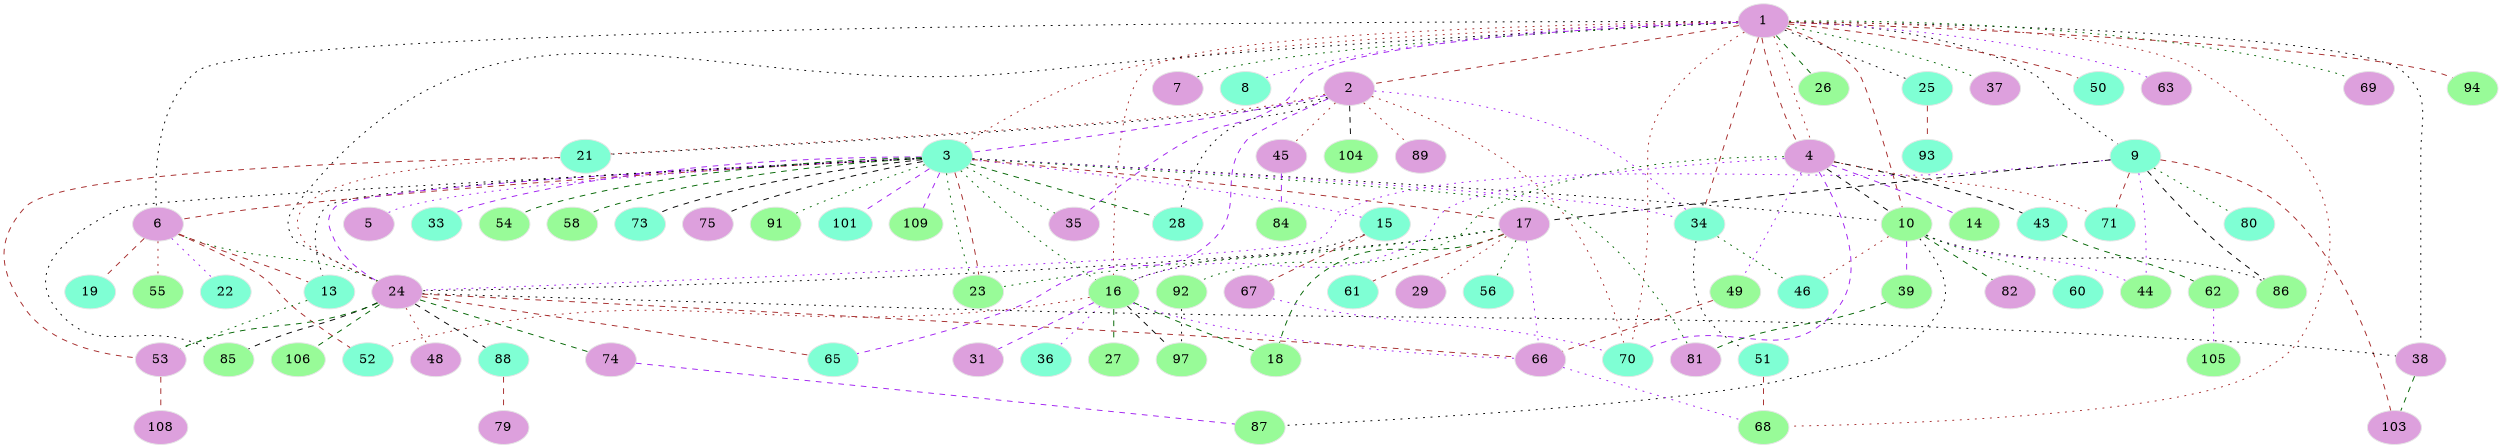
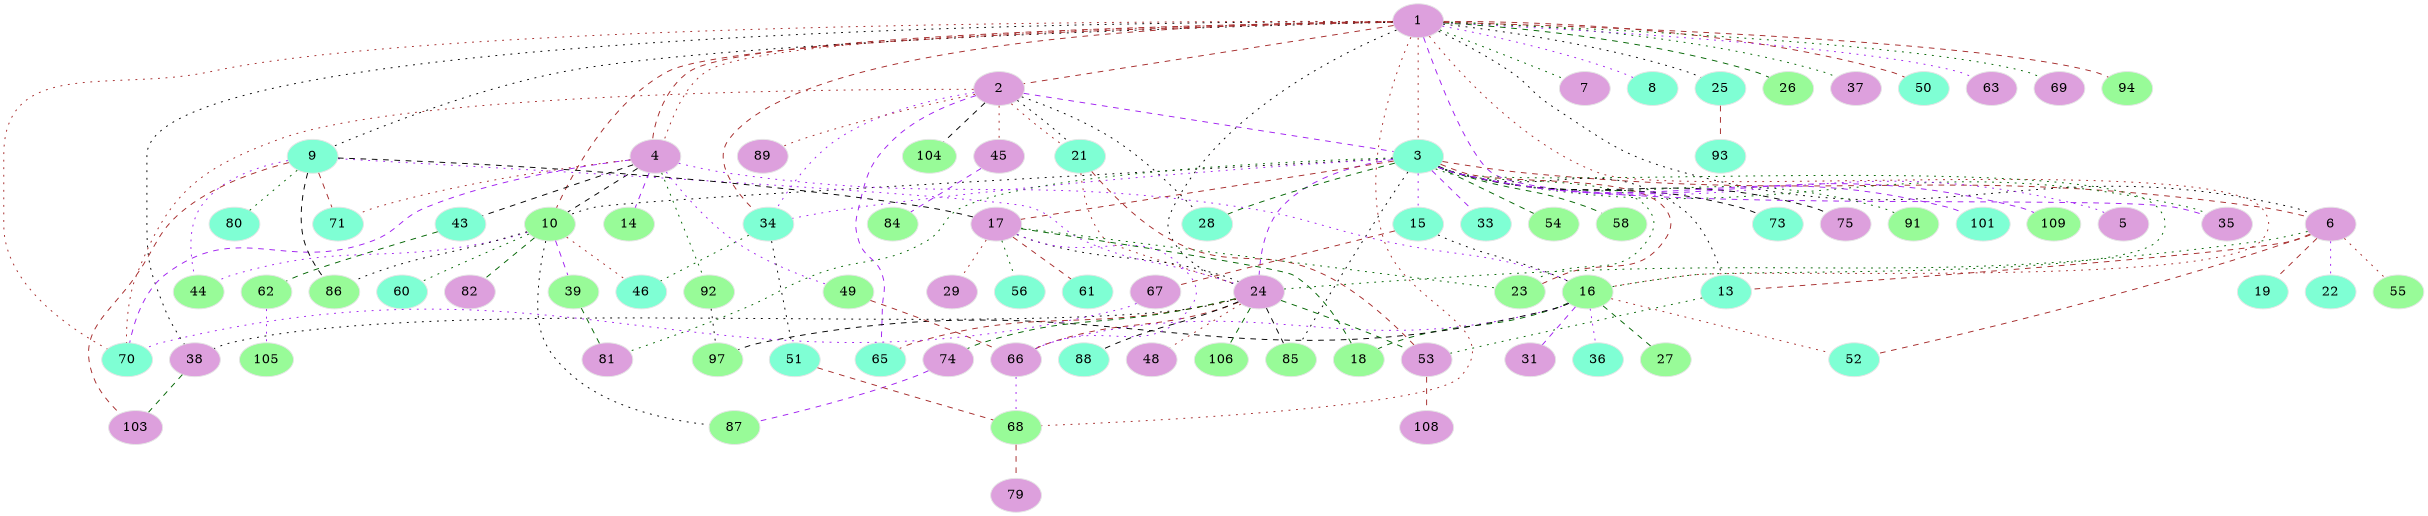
(504, 394) -> (1016, 462)
